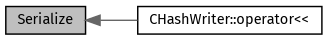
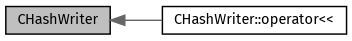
(46, 20) -> (58, 20)
